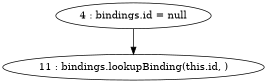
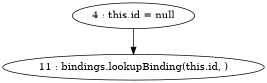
(133, 16) -> (133, 16)
